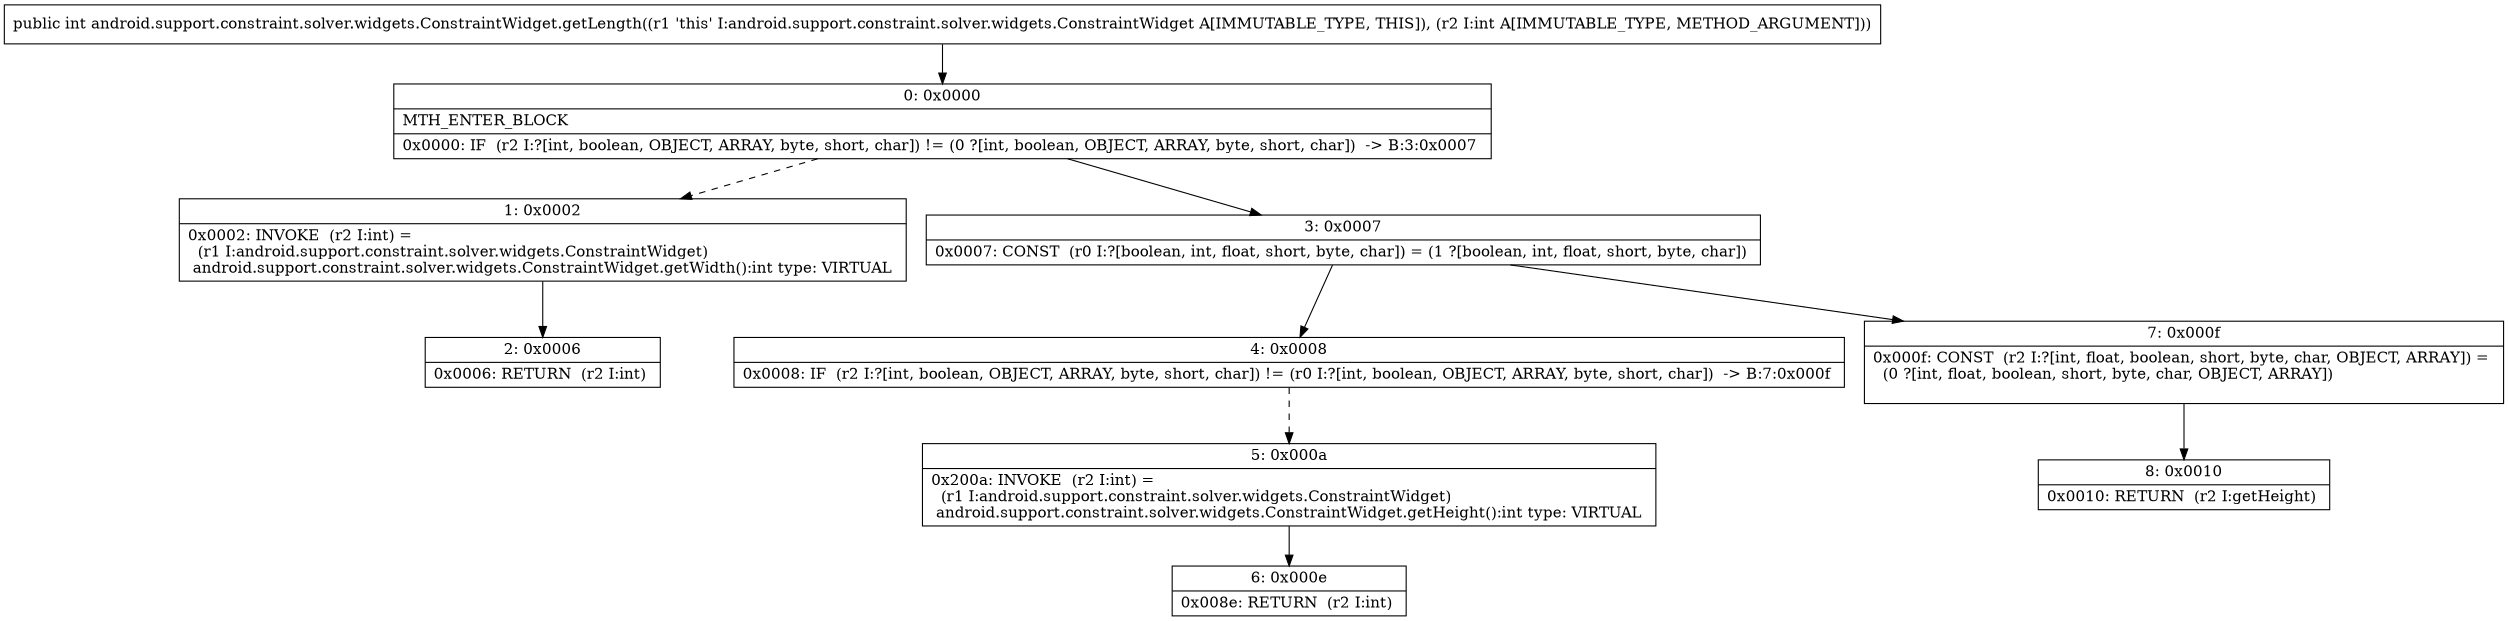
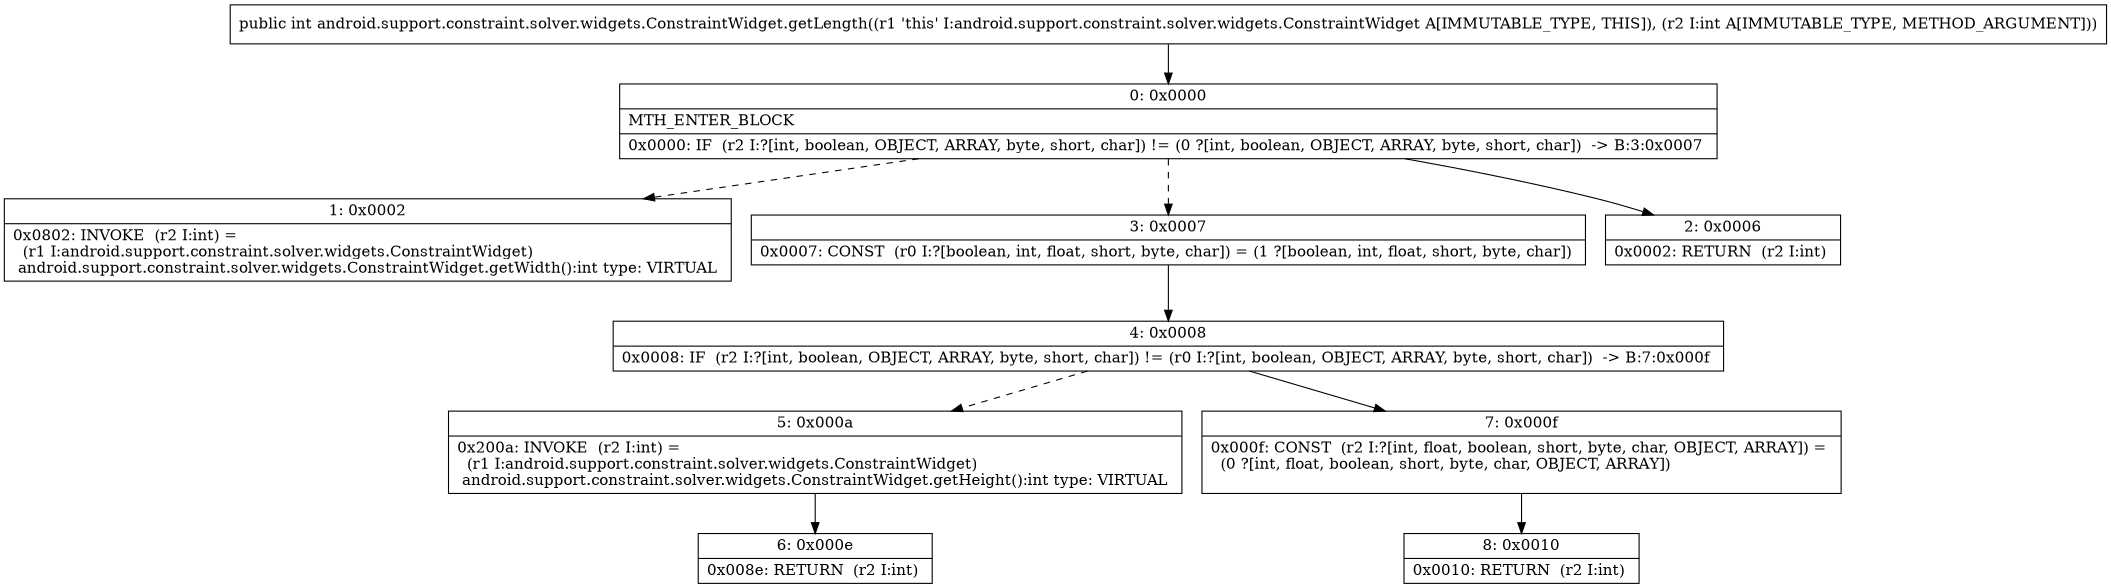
(1159, 185) -> (1168, 182)
(303, 236) -> (128, 236)
(1702, 292) -> (1312, 390)
(543, 304) -> (1525, 182)
(543, 374) -> (1723, 252)
(2184, 497) -> (1522, 570)
